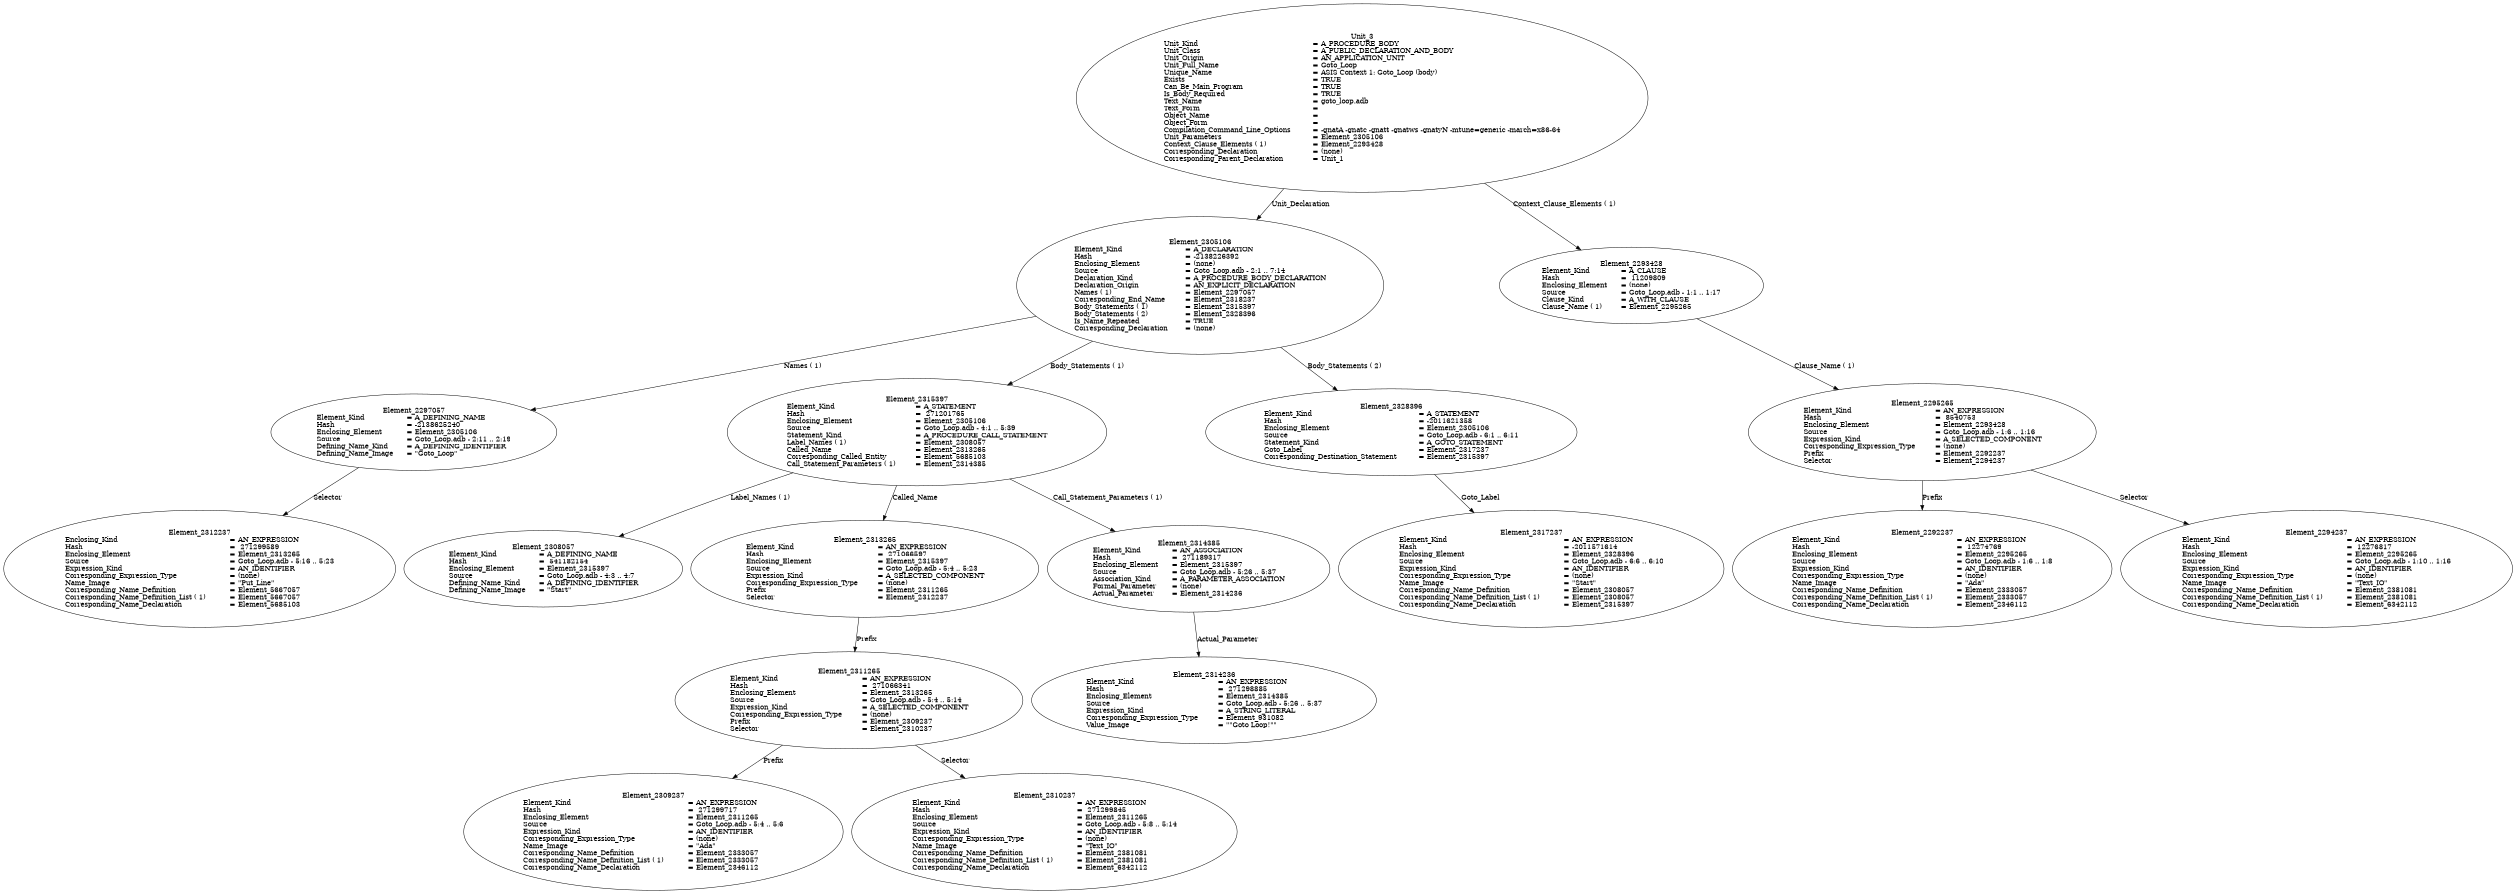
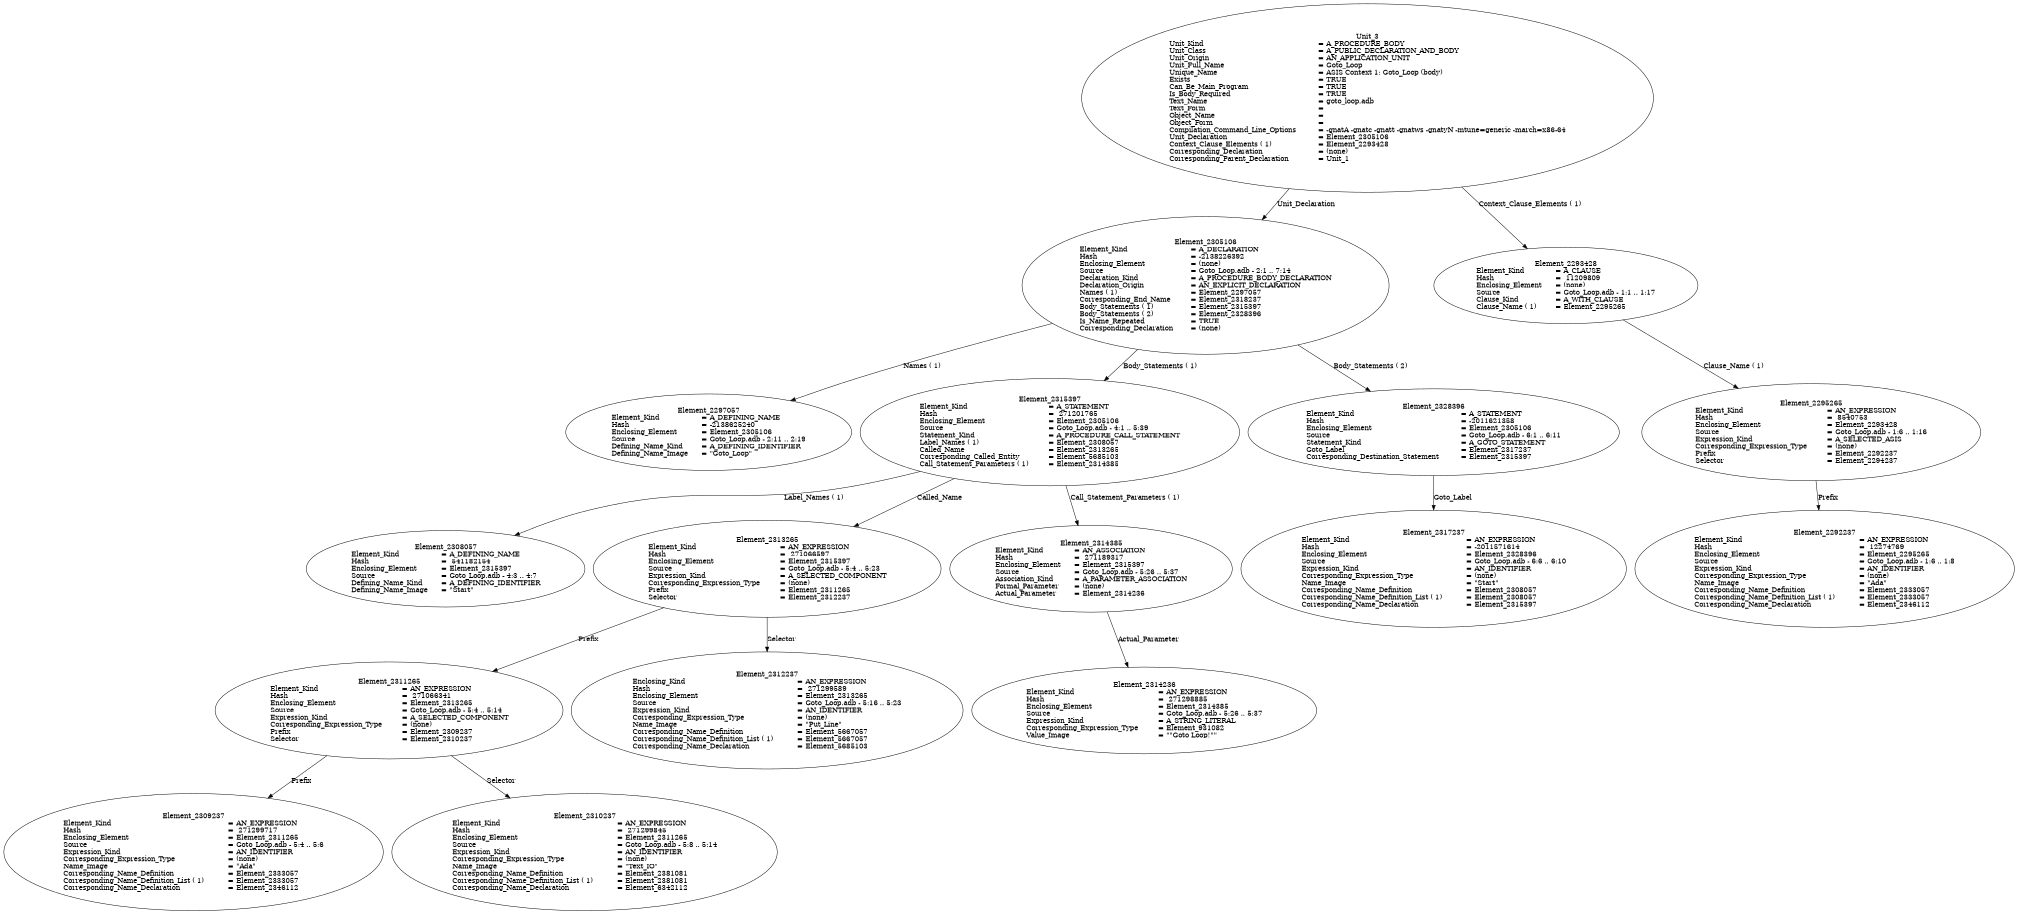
(1198, 137) -> (1204, 137)
(1992, 439) -> (1869, 439)
(323, 490) -> (767, 632)
(2317, 569) -> none
